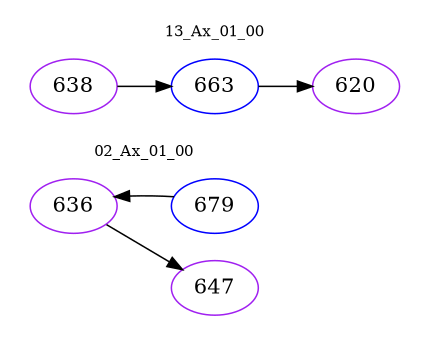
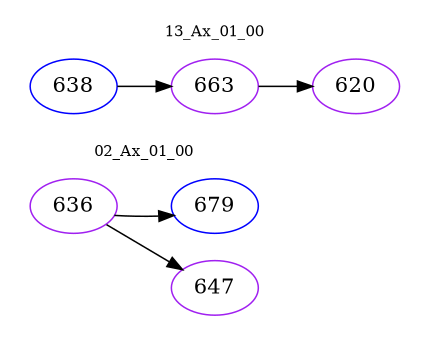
(74, 86) -> (74, 86)
(215, 86) -> (215, 86)
(152, 196) -> (136, 216)
